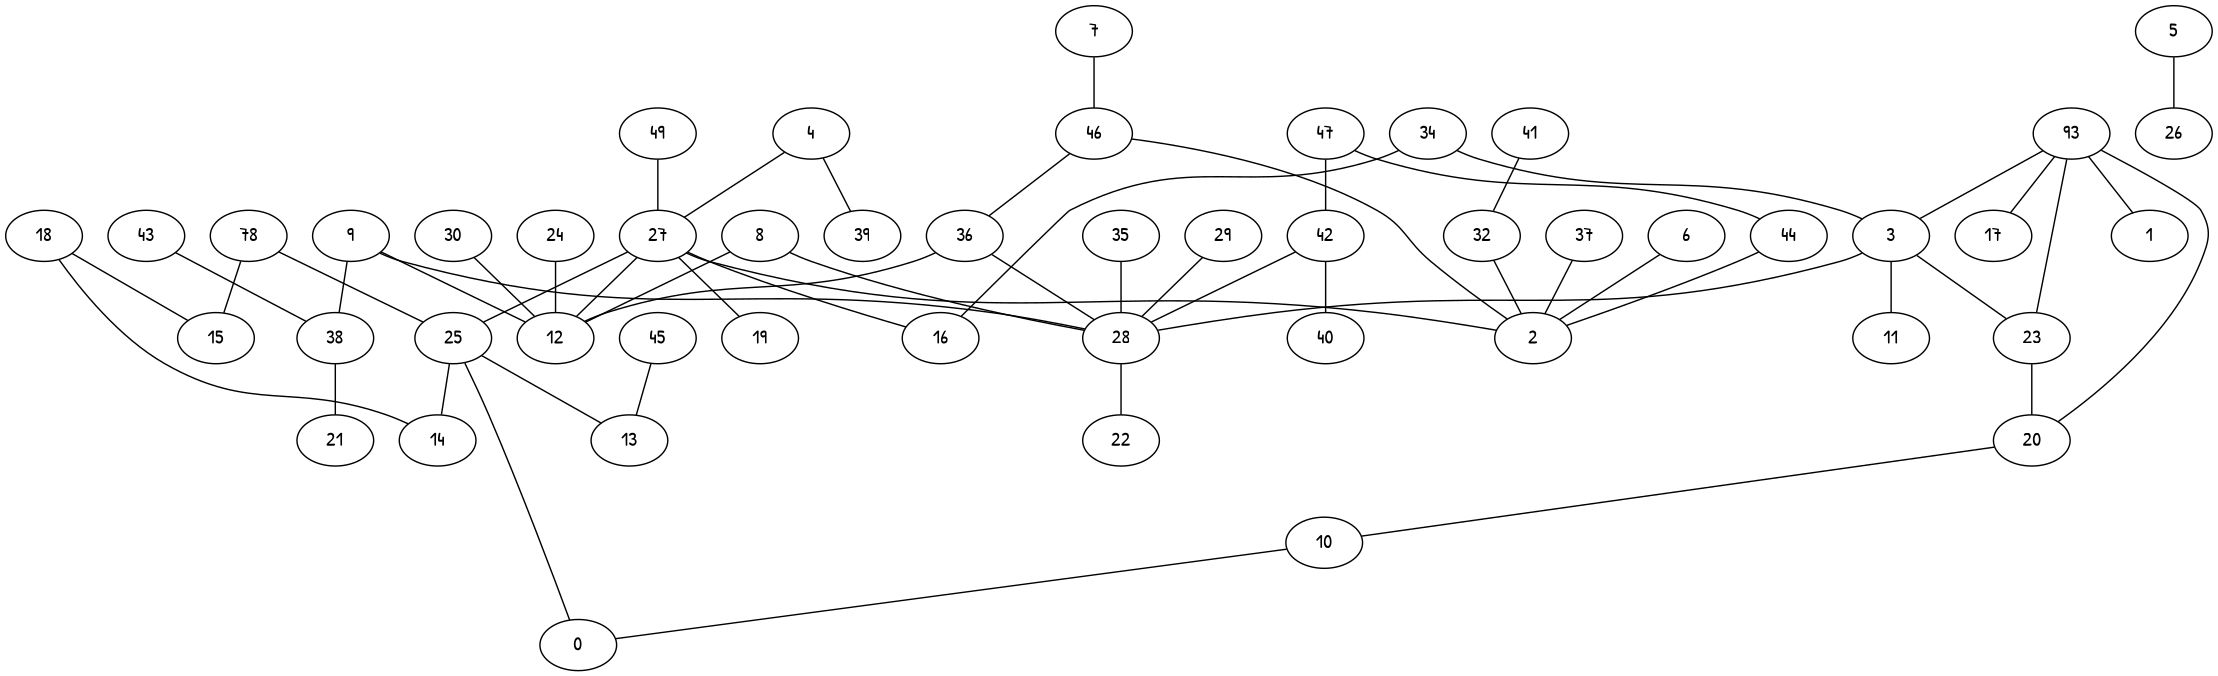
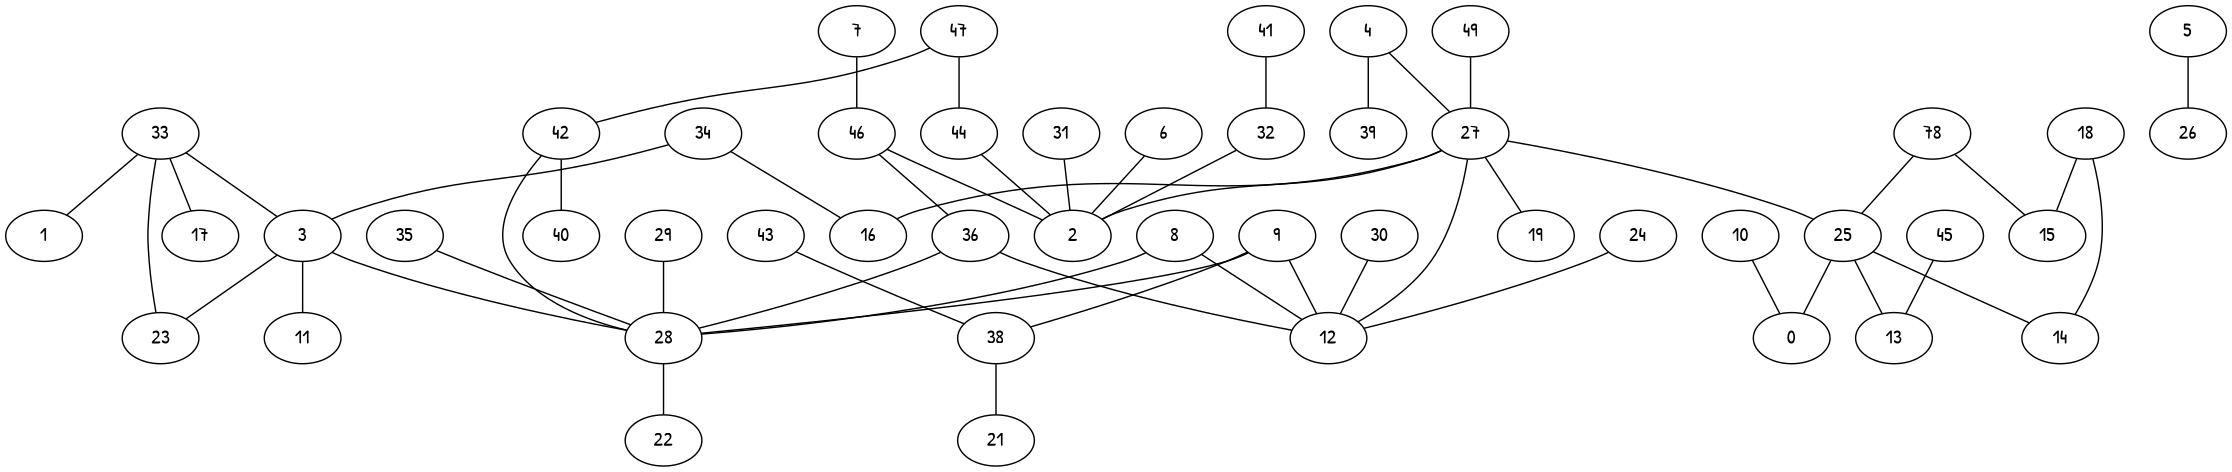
(2072, 134) -> (161, 134)
(1584, 236) -> (1061, 134)
(2032, 440) -> none
